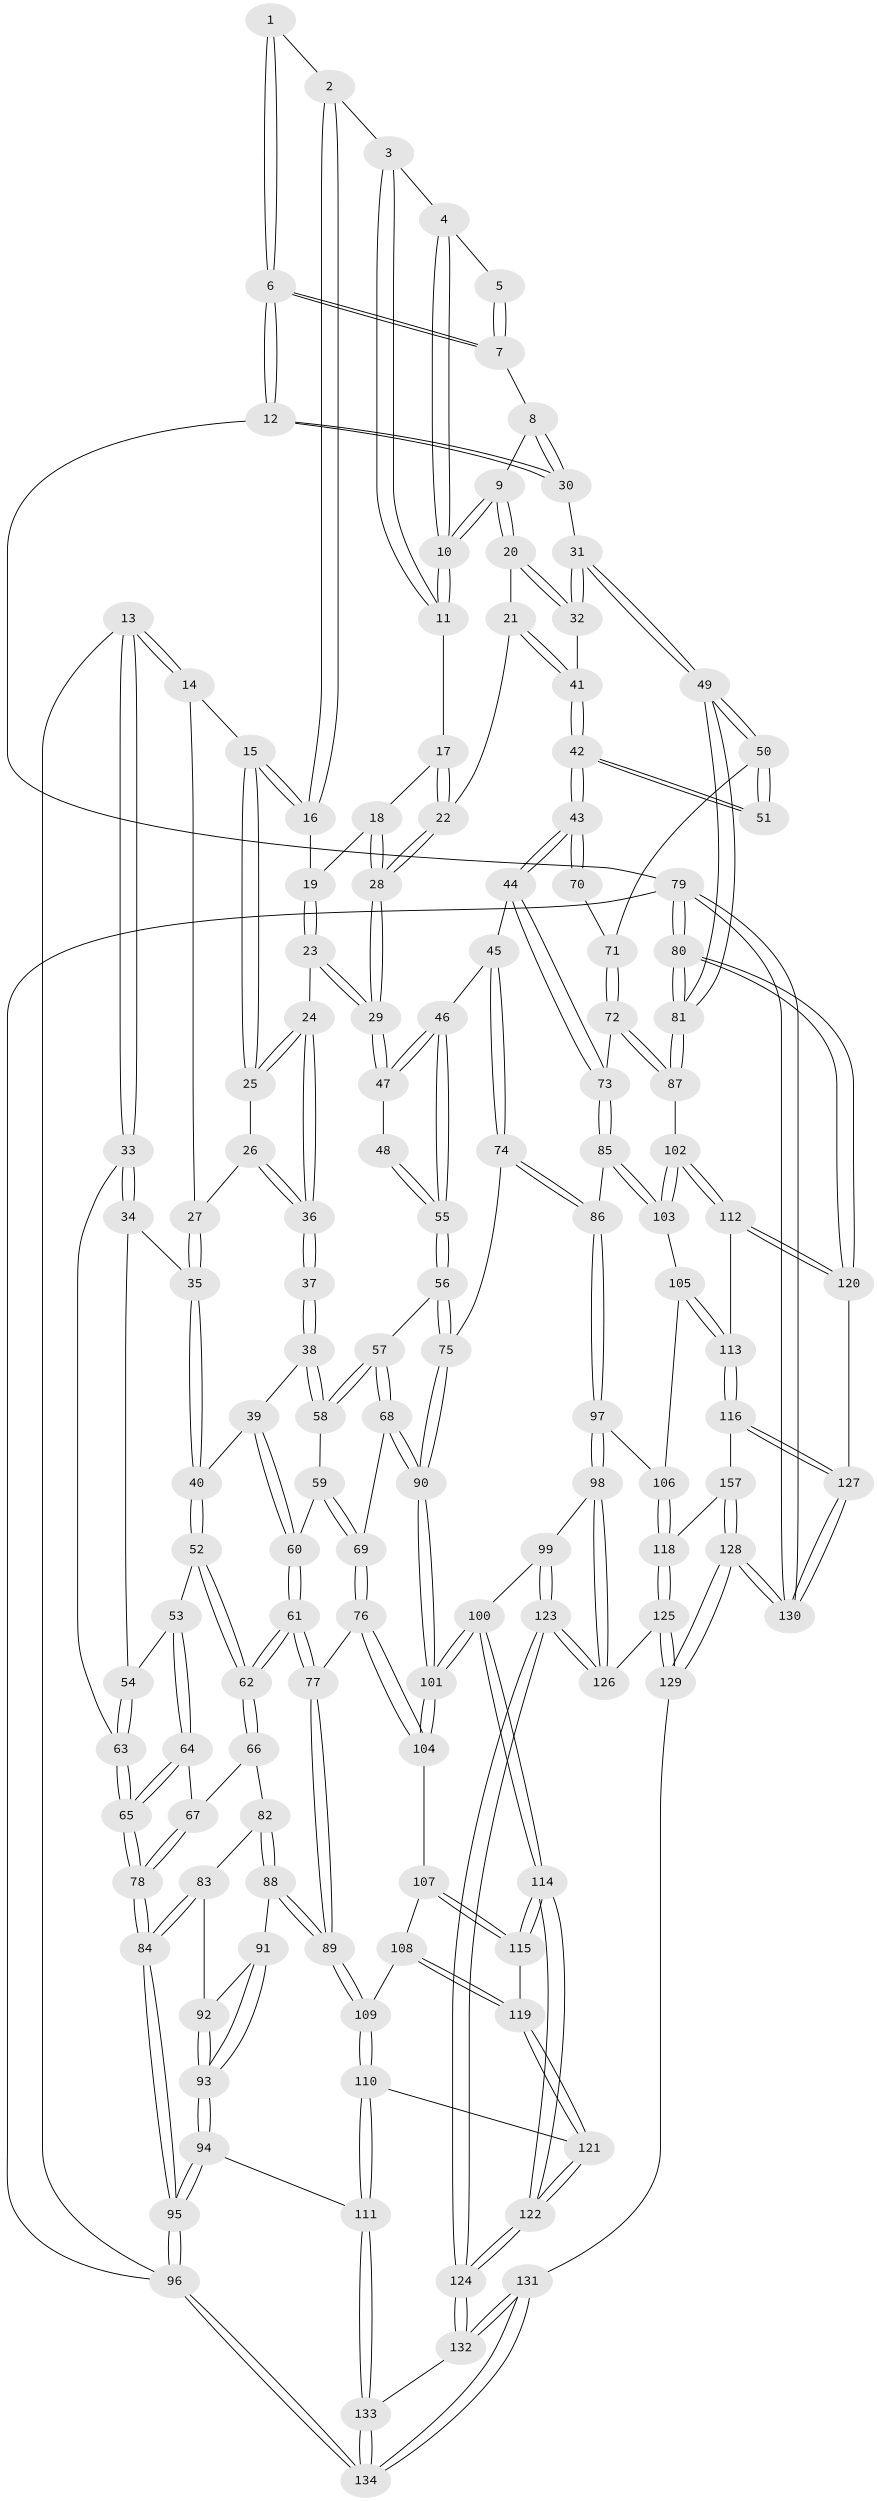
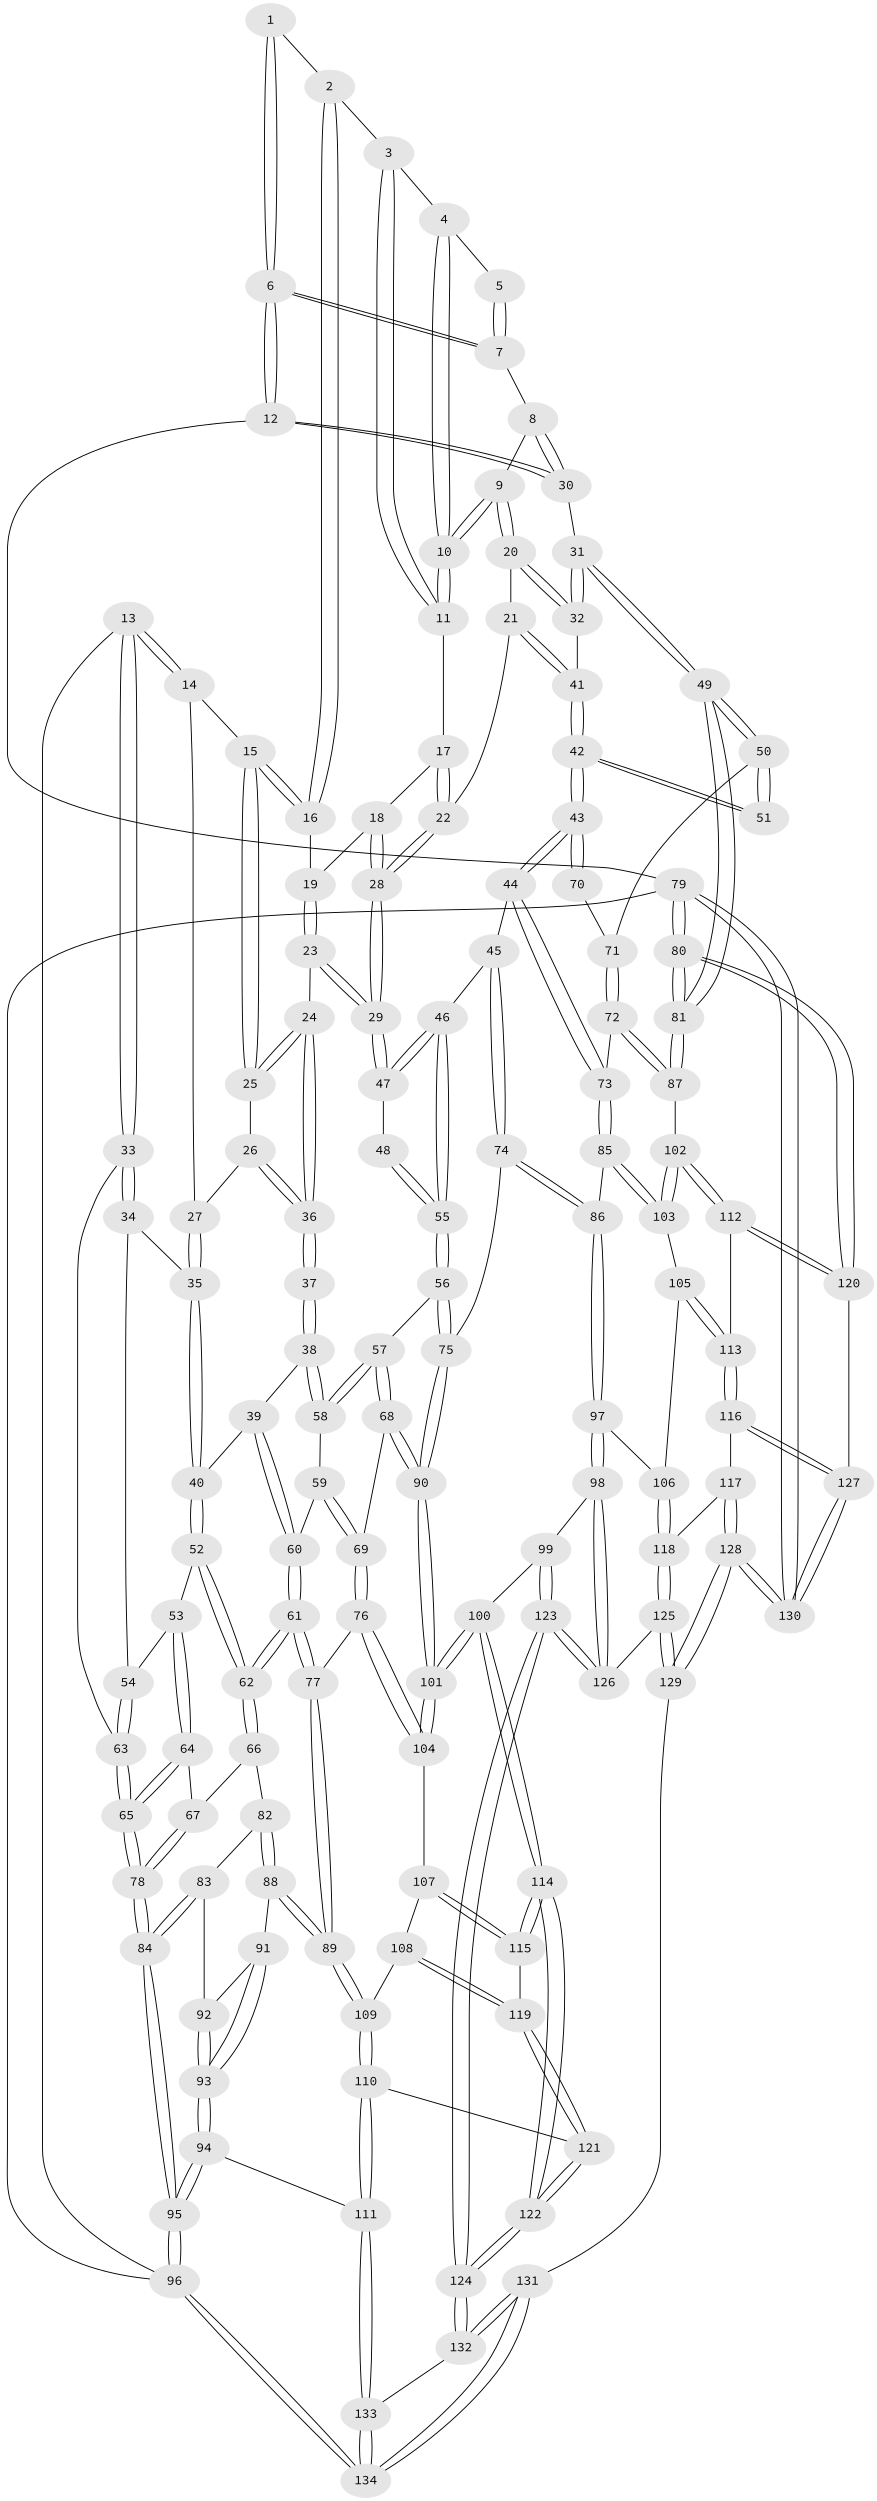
(731, 1483) -> (731, 1483)
